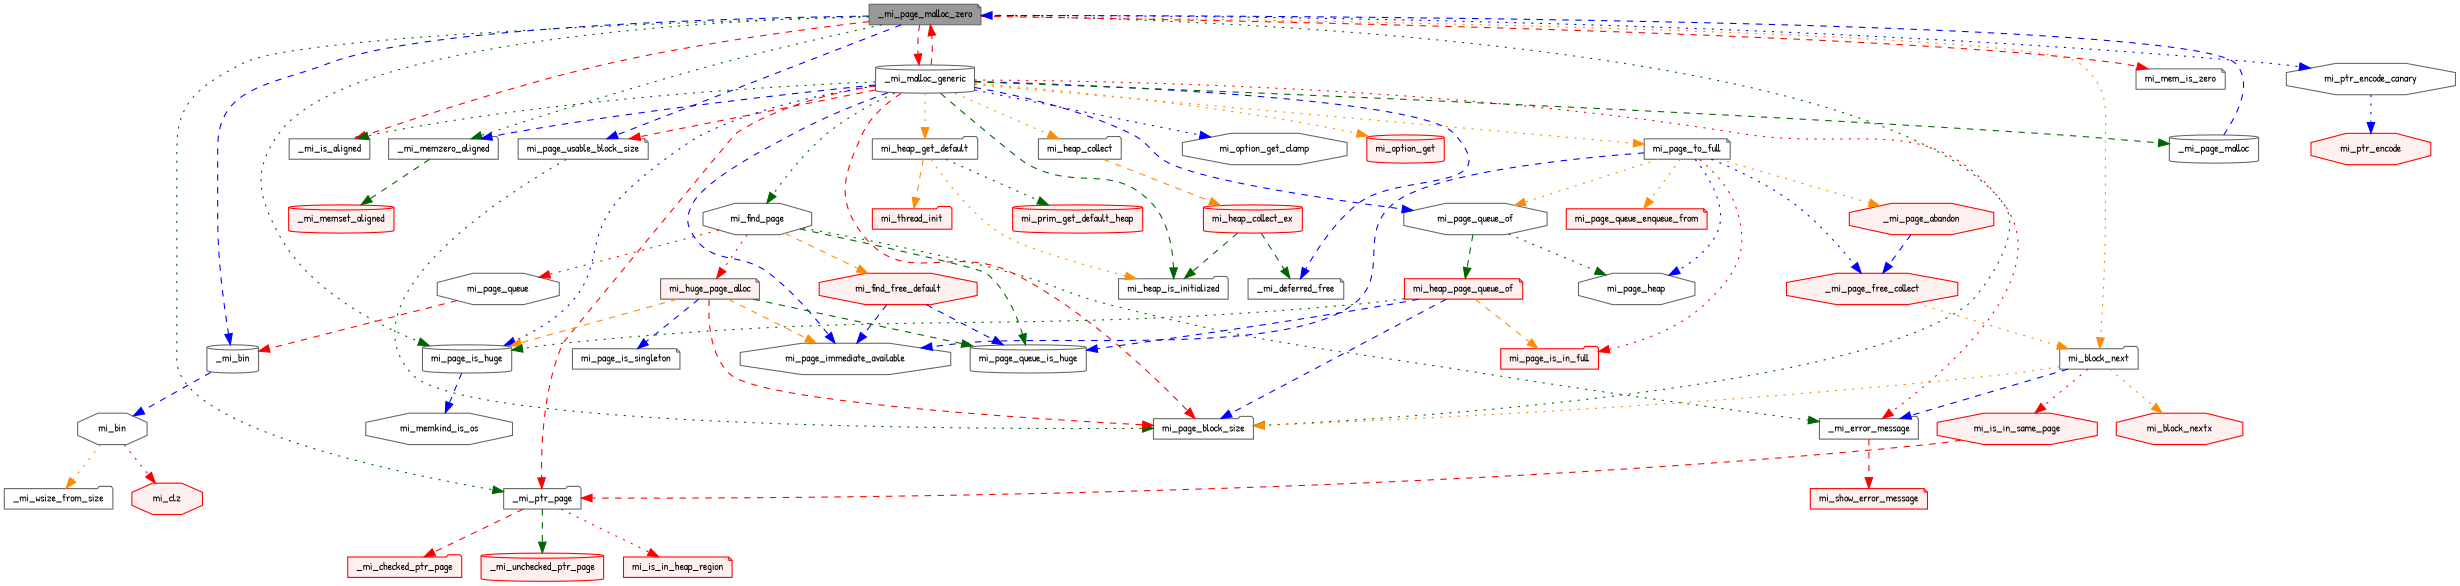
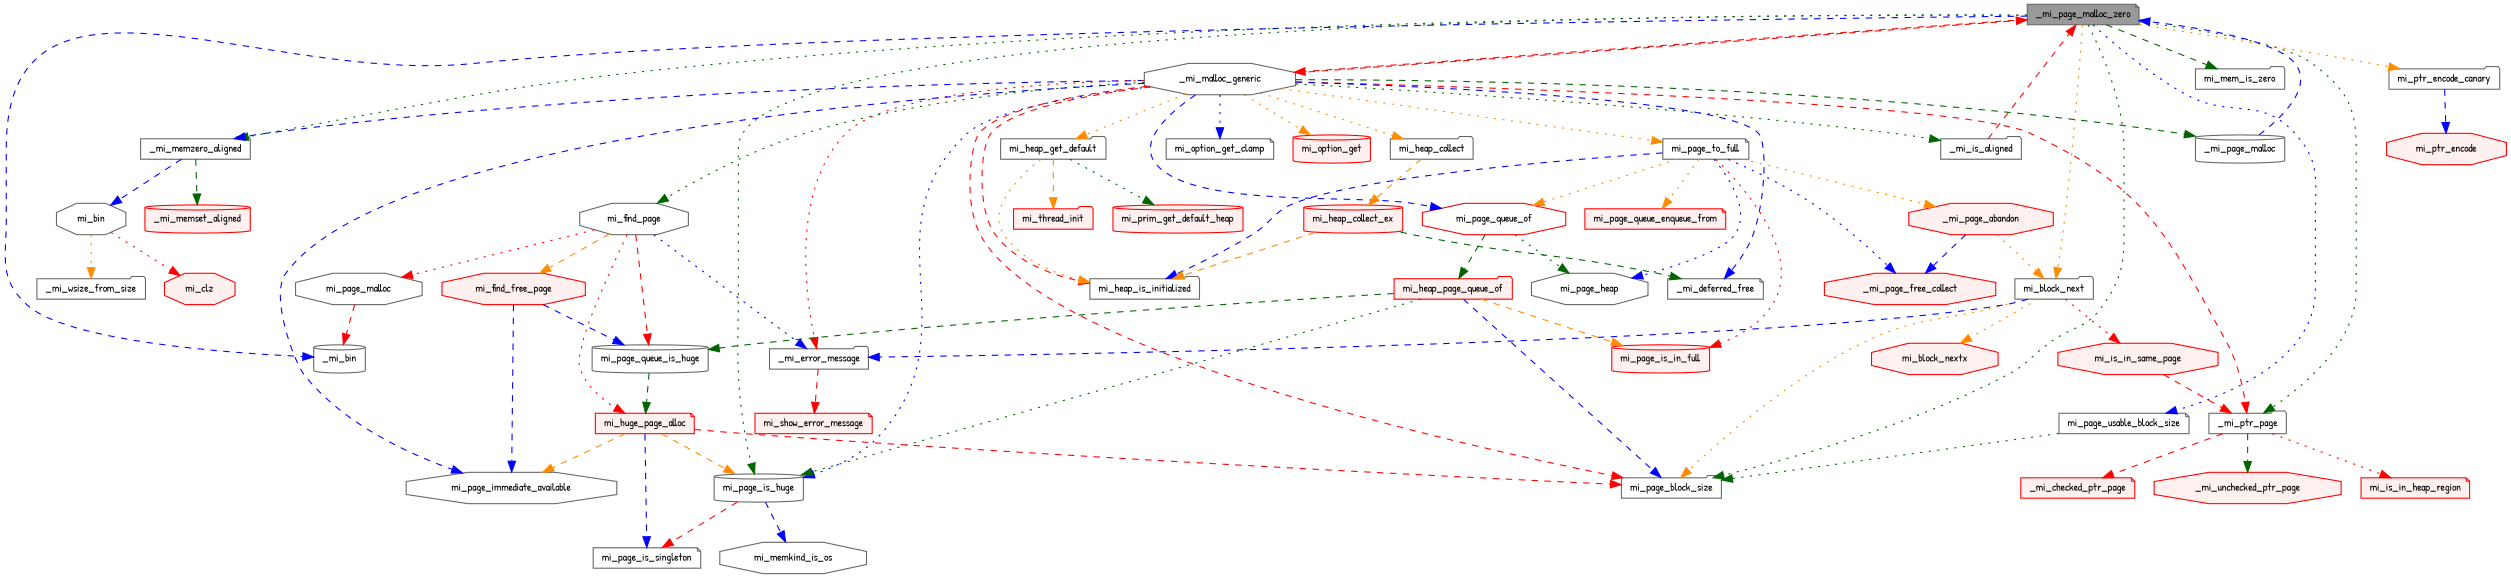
(1641, 27) -> (2308, 52)
(1560, 30) -> (2157, 45)
(614, 62) -> (2029, 86)
(925, 79) -> (1220, 79)
(2181, 79) -> (2240, 79)
(2371, 79) -> (2444, 79)
(759, 80) -> (2316, 190)
(2371, 109) -> (2445, 106)
(711, 123) -> none
(1265, 149) -> (1220, 149)
(1071, 177) -> (985, 149)
(1475, 219) -> (1494, 219)
(1215, 252) -> (1249, 254)
(986, 273) -> (642, 284)
(498, 289) -> (359, 289)
(710, 289) -> (645, 423)
(898, 289) -> (514, 289)
(1464, 289) -> (1453, 289)
(1361, 296) -> (1421, 177)
(842, 318) -> (648, 388)
(1258, 326) -> (1056, 317)
(1994, 326) -> (2016, 253)
(1301, 346) -> (726, 288)
(1550, 359) -> (1661, 359)
(177, 391) -> (151, 179)
none -> (704, 522)
(405, 567) -> (2078, 488)
(542, 567) -> (2248, 488)
